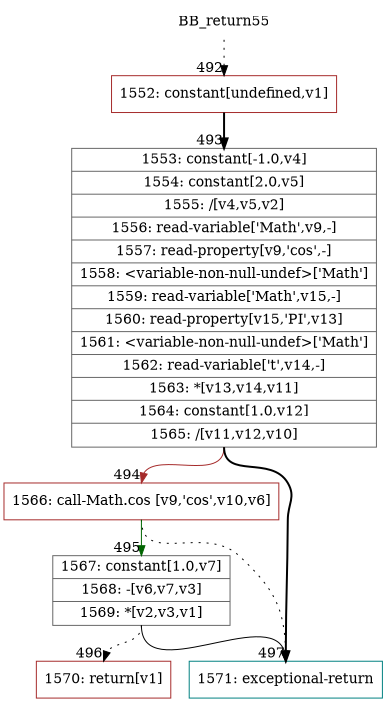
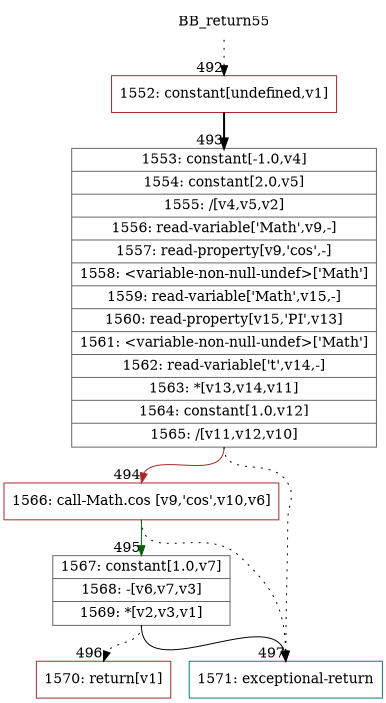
(288, 527) -> (288, 527)
